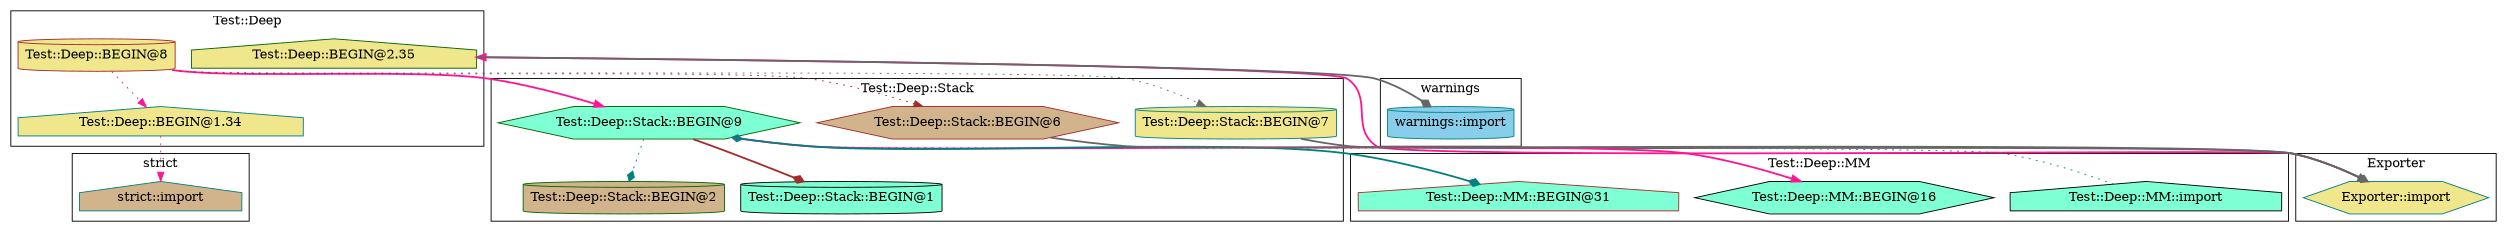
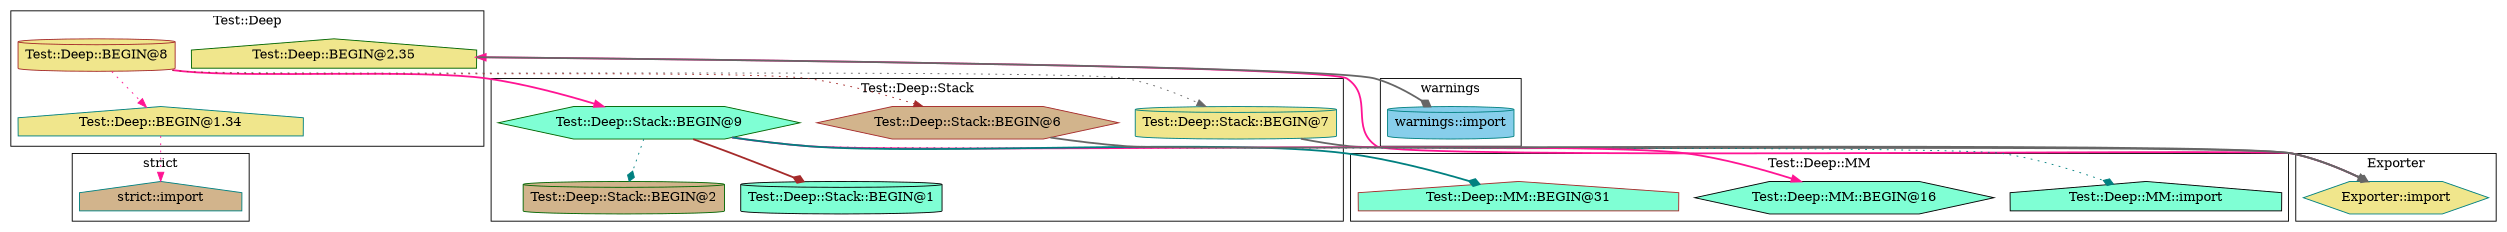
(1430, 148) -> (1419, 148)
